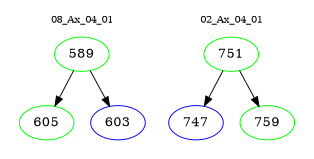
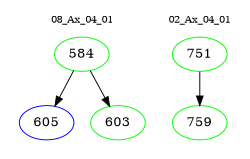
(82, 54) -> (82, 54)
(47, 123) -> (47, 123)
(118, 123) -> (118, 123)
(196, 123) -> none
